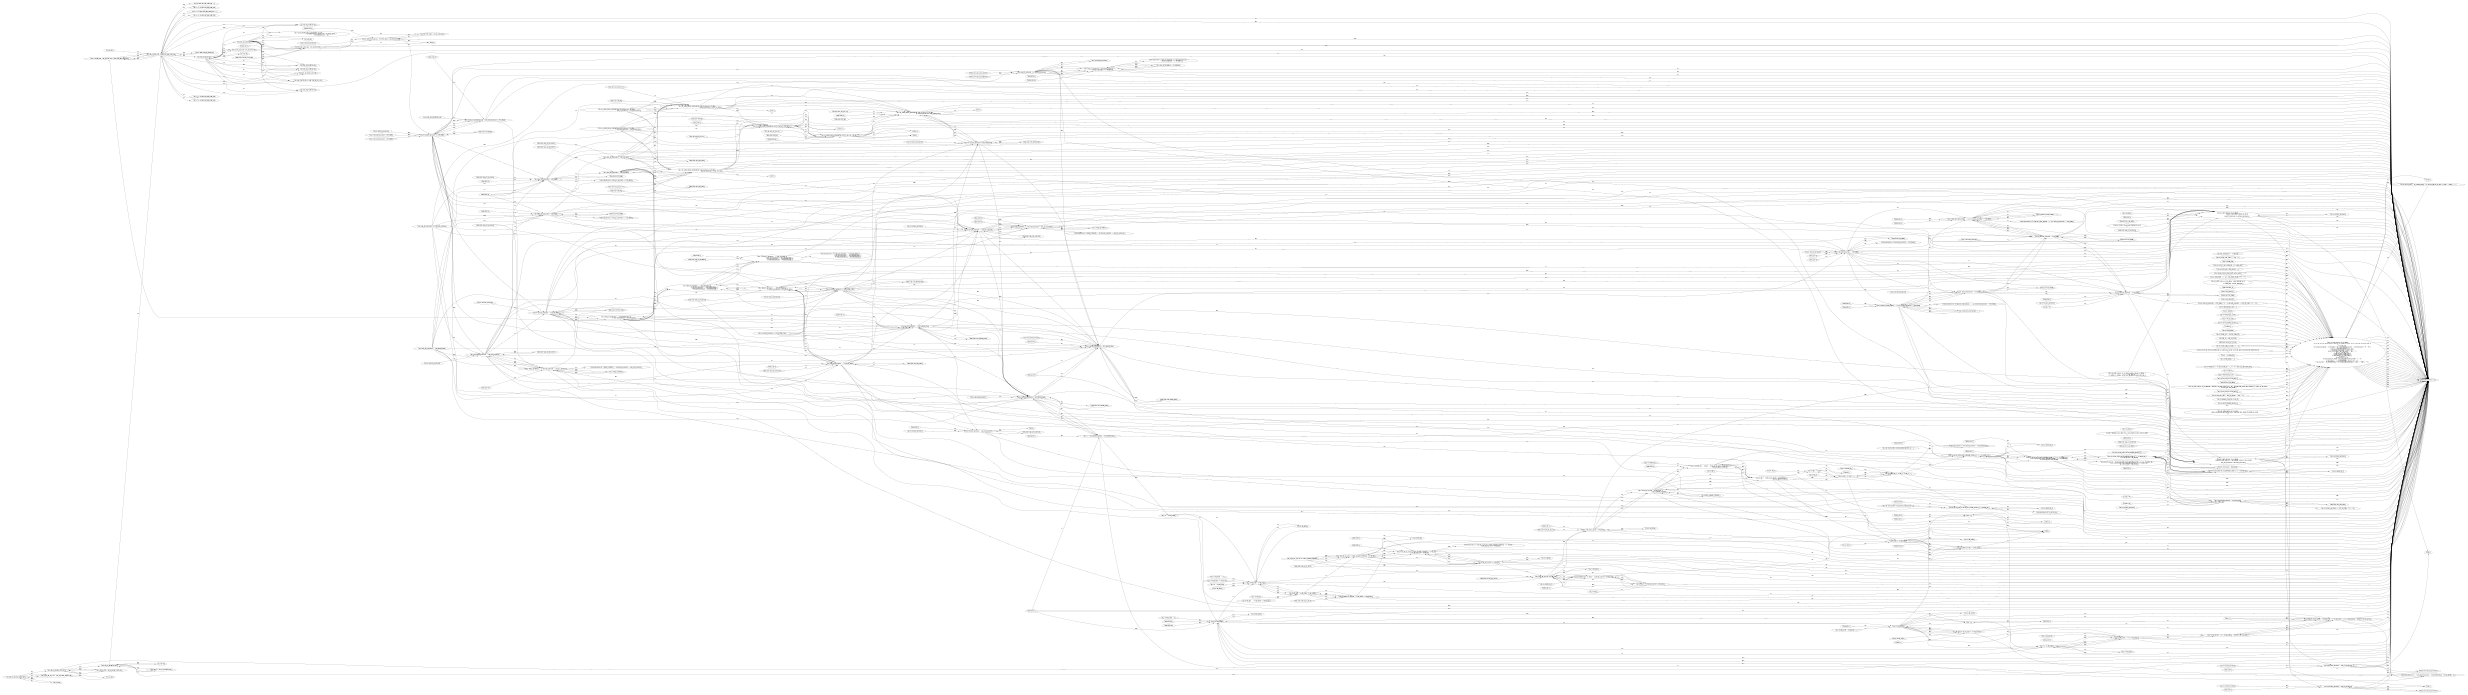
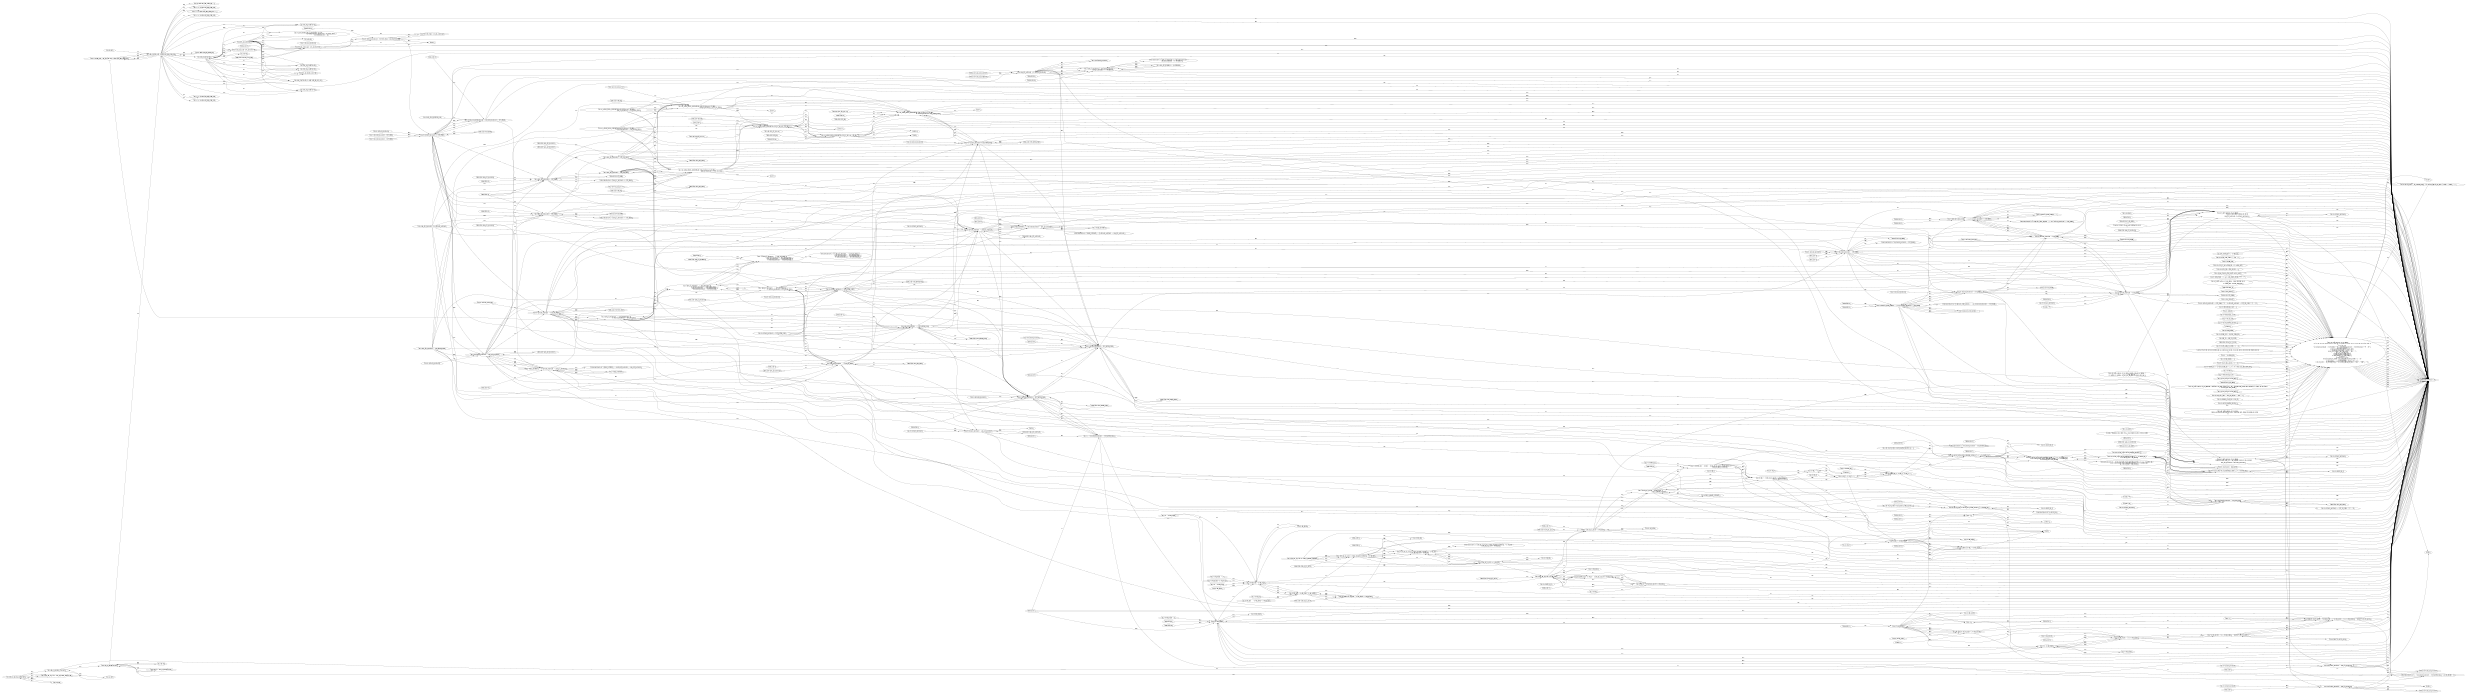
(175, 25) -> (172, 24)
none -> (2228, 363)
(1134, 476) -> (1149, 534)
(1424, 572) -> (1439, 533)
(1846, 630) -> none
none -> (2338, 639)
(110, 670) -> none
